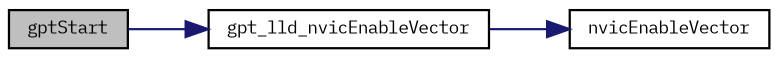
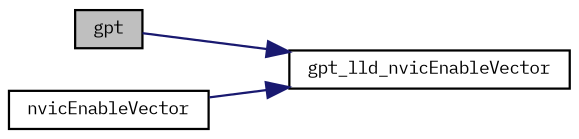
(68, 29) -> (109, 29)
(518, 29) -> (238, 94)
